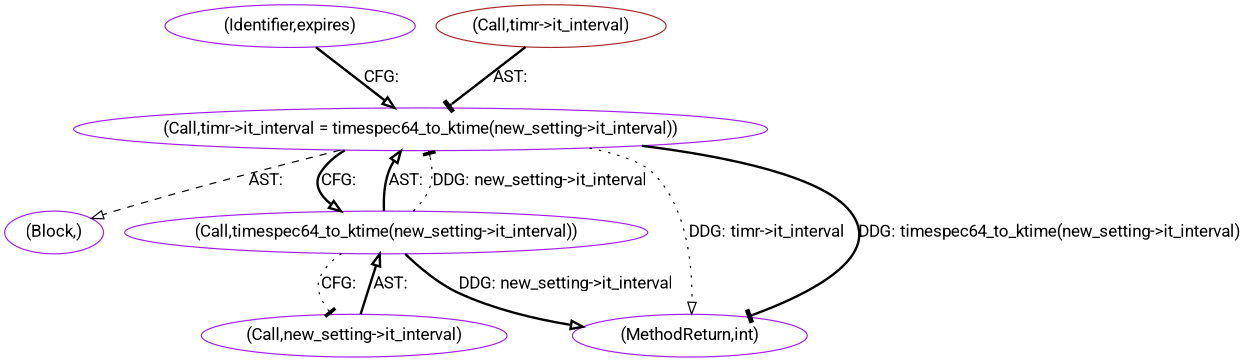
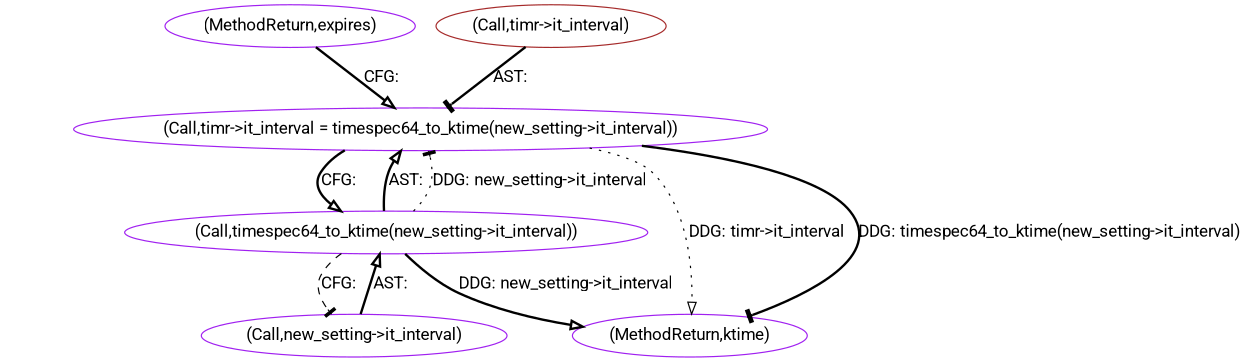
(290, 26) -> (290, 26)
(54, 232) -> none
(320, 278) -> (320, 278)
(690, 336) -> (690, 336)
